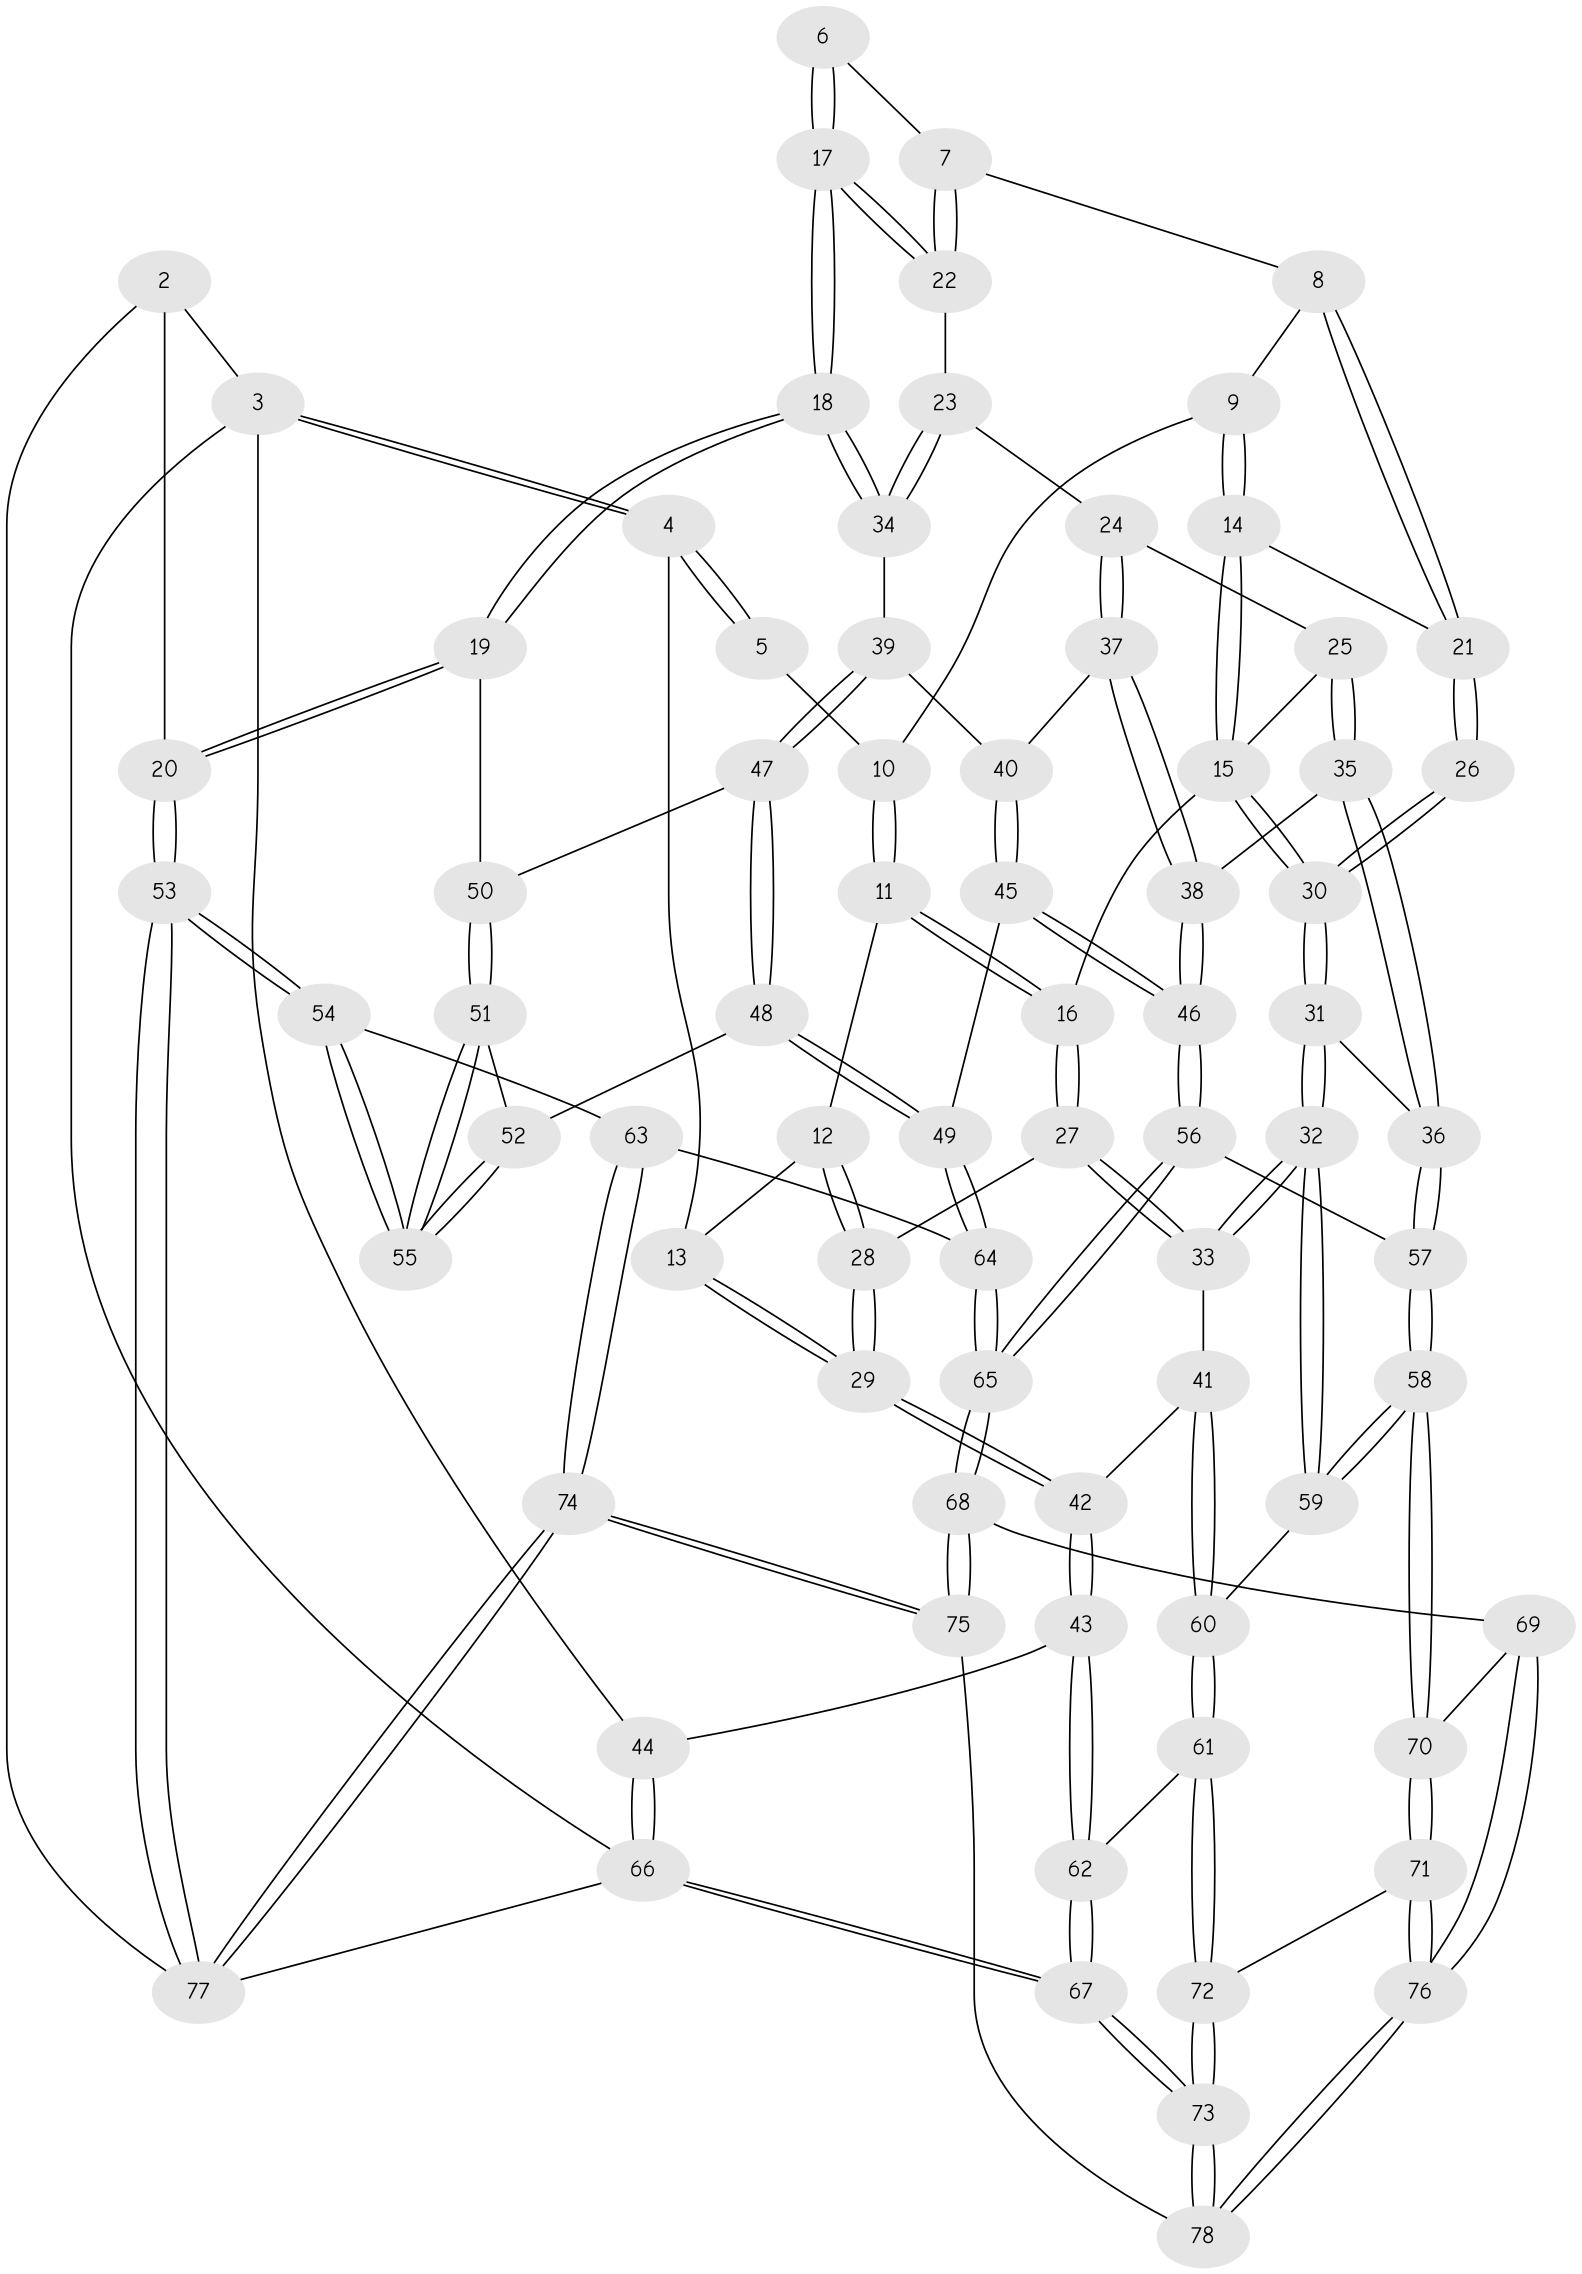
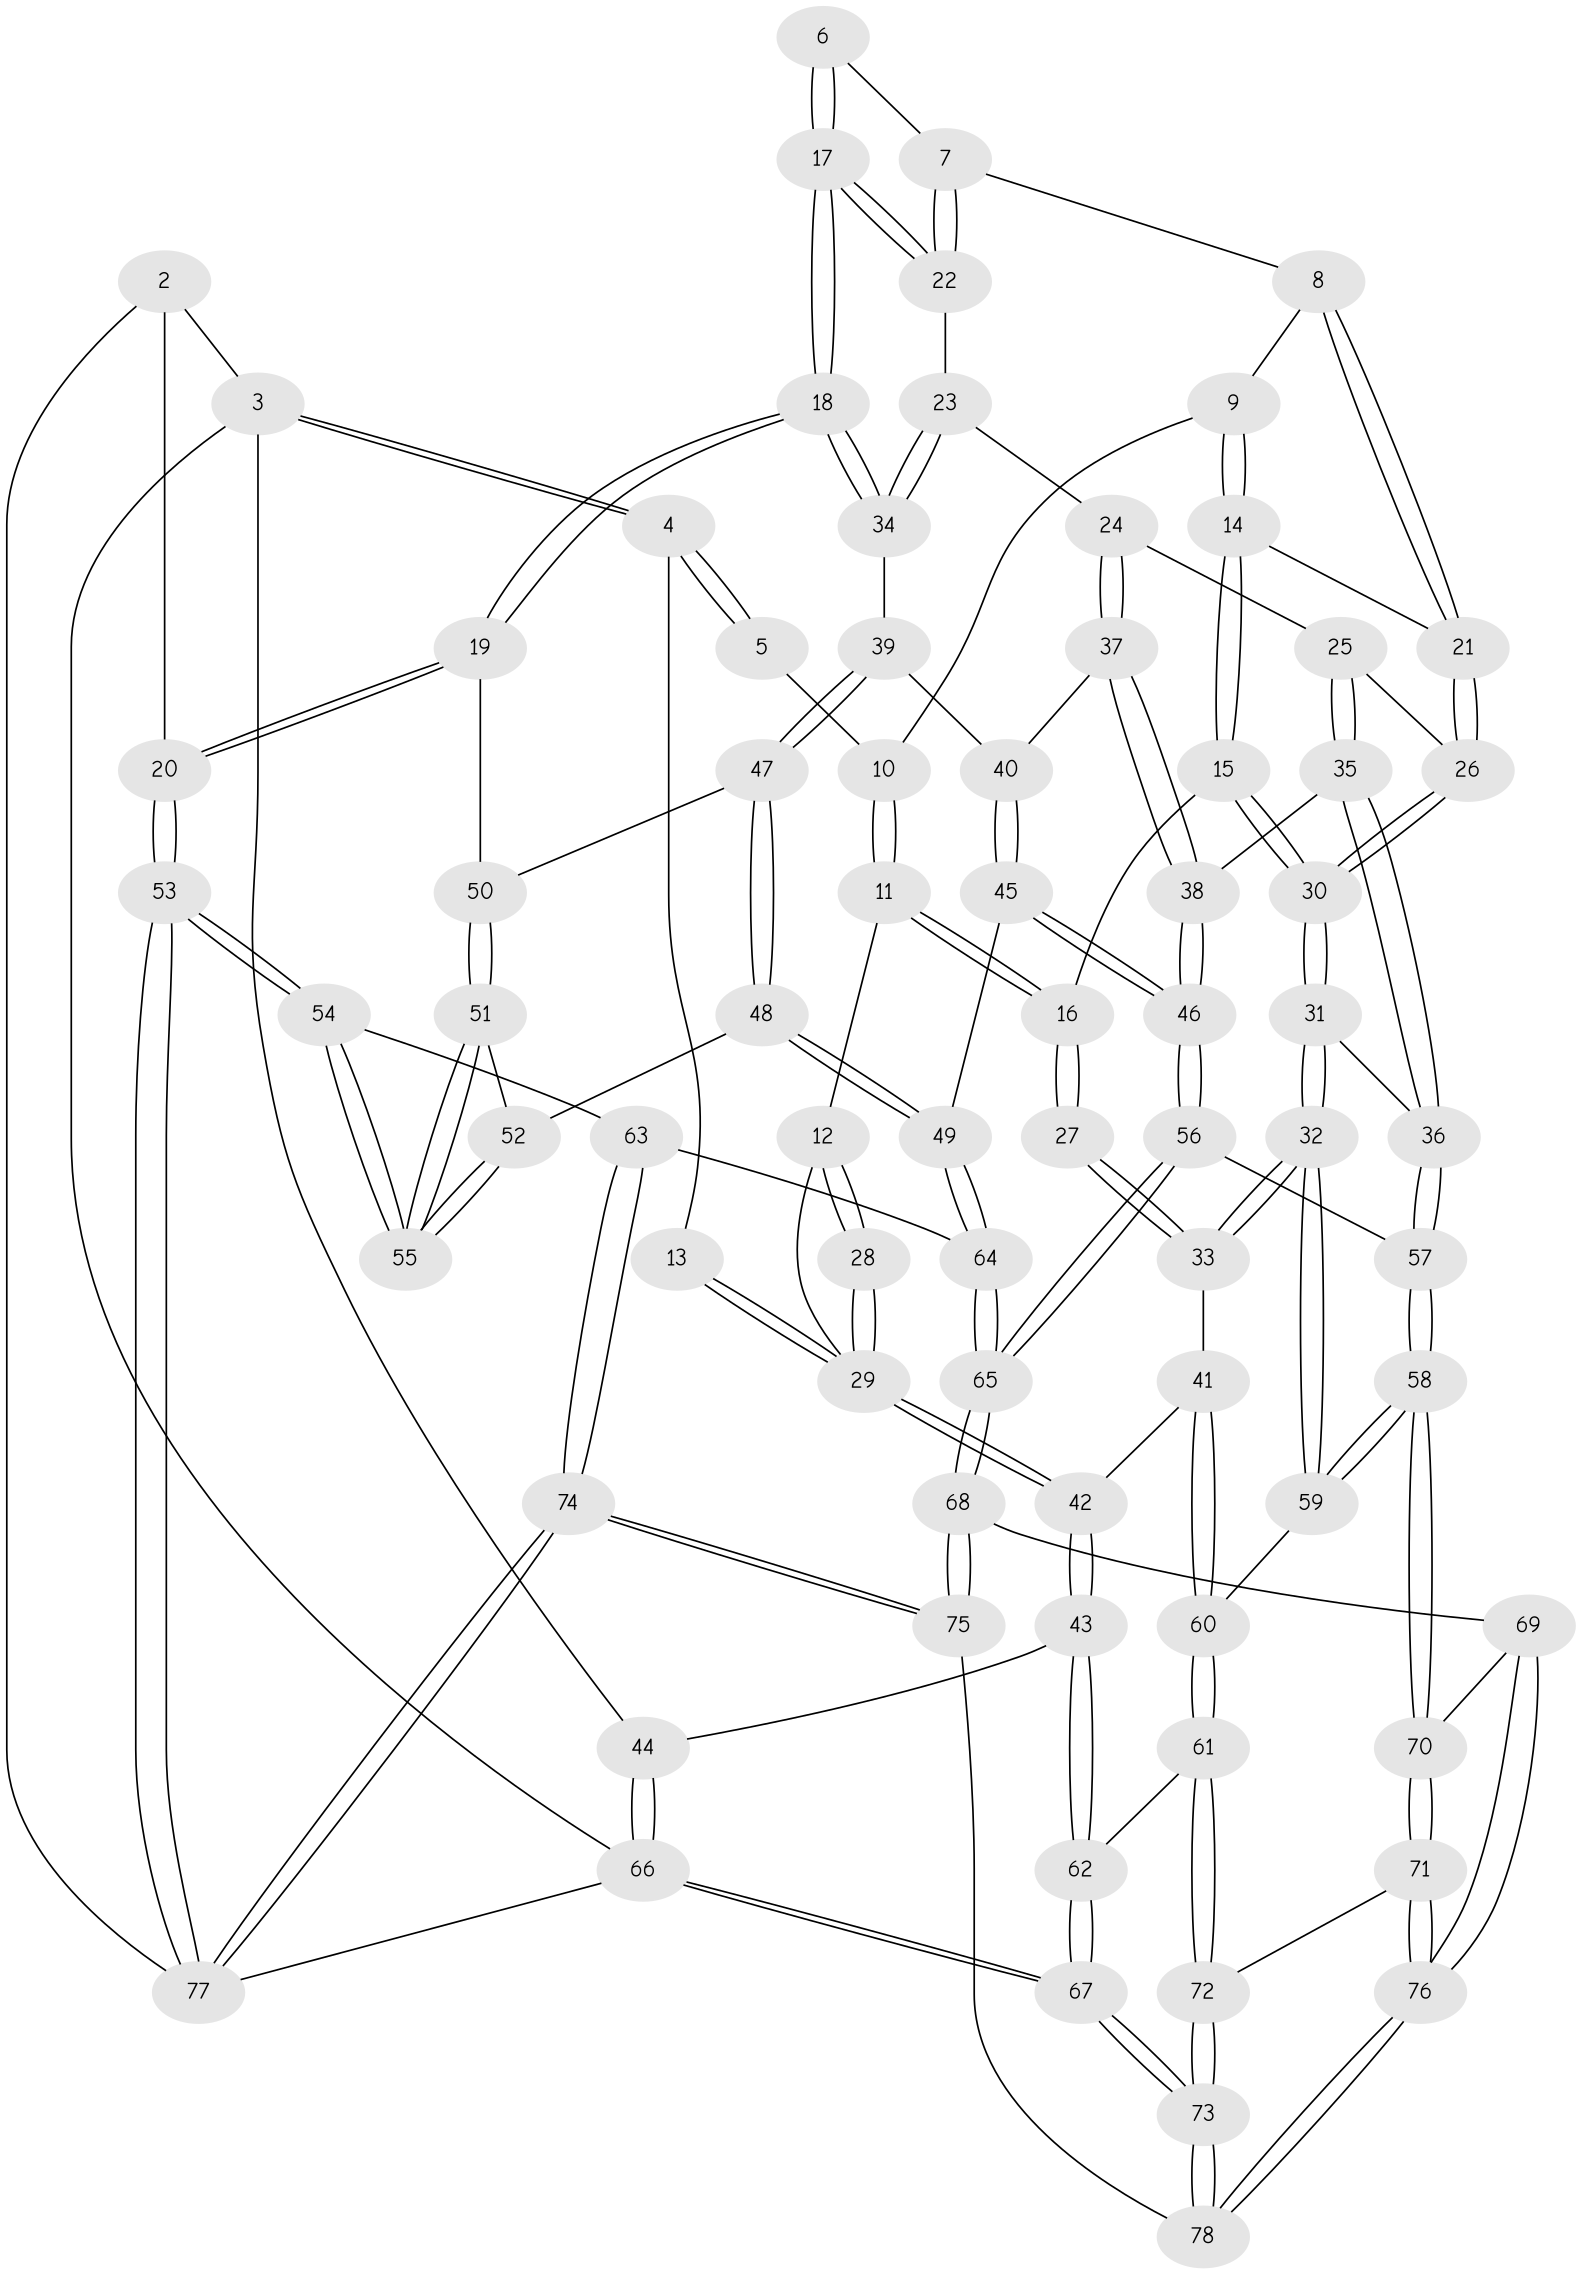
(1282, 709) -> (1404, 709)
(750, 1198) -> (798, 1266)
(966, 1198) -> none
